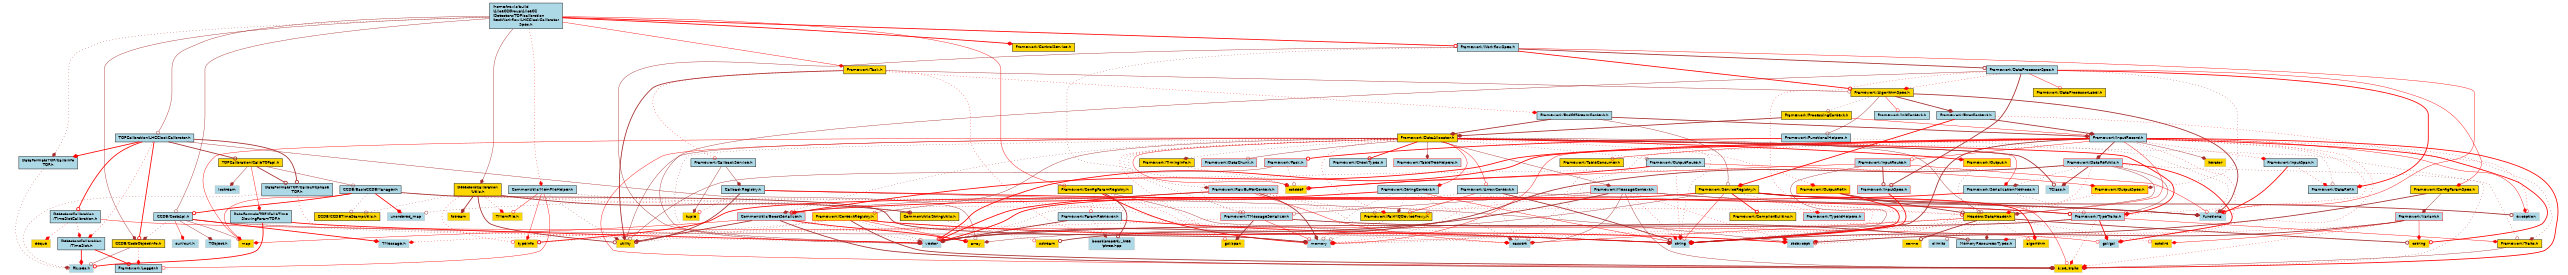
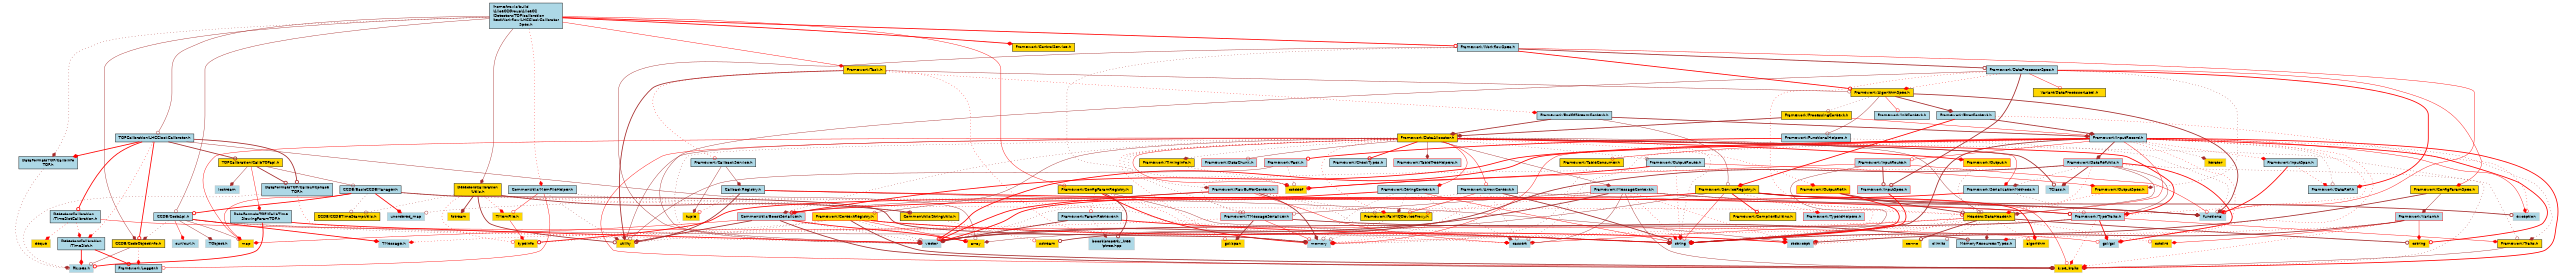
(2069, 93) -> (2069, 93)
(2166, 148) -> (2166, 148)
(535, 214) -> (514, 227)
